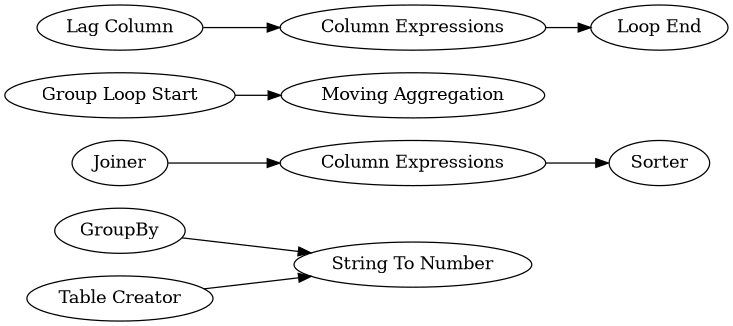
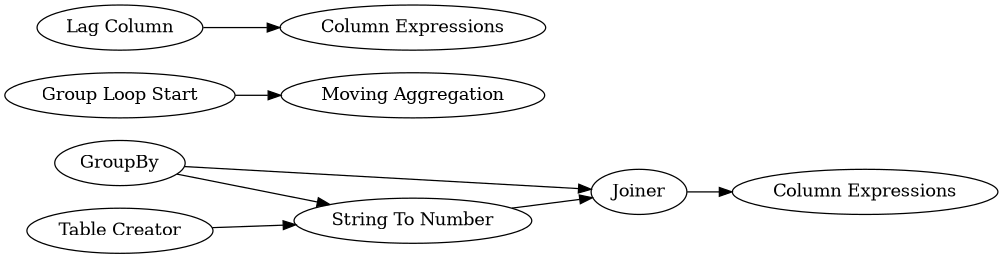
(659, 28) -> none
(659, 163) -> none
none -> (382, 178)
none -> (546, 204)
